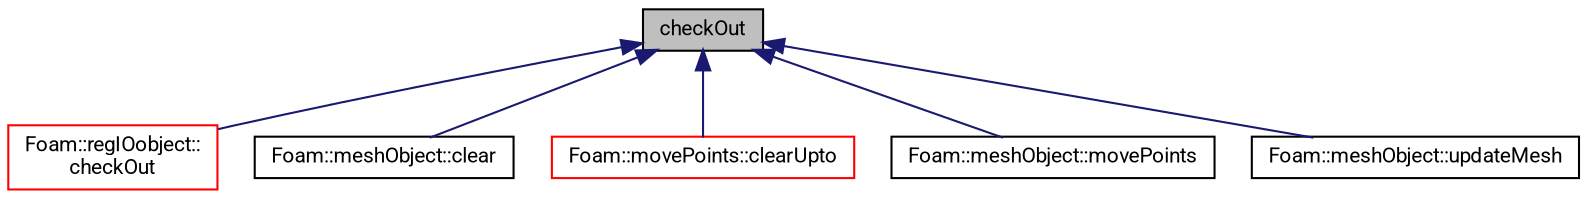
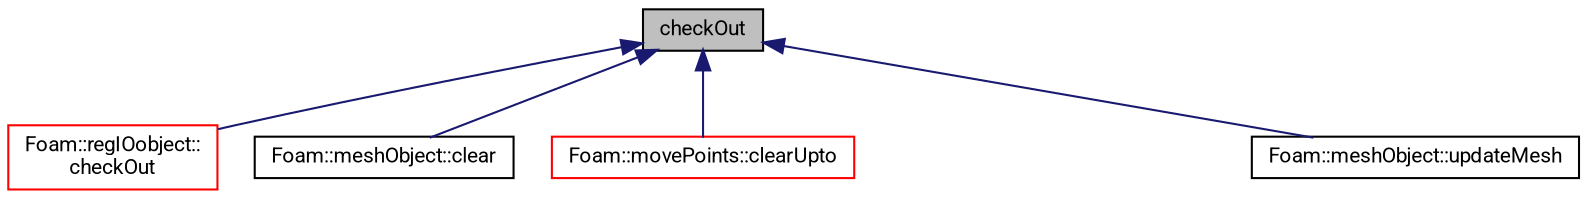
(1053, 157) -> none
